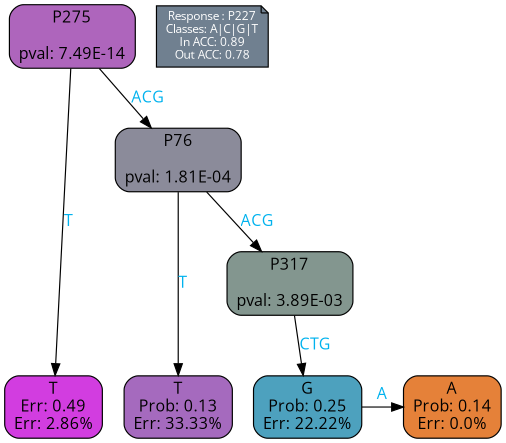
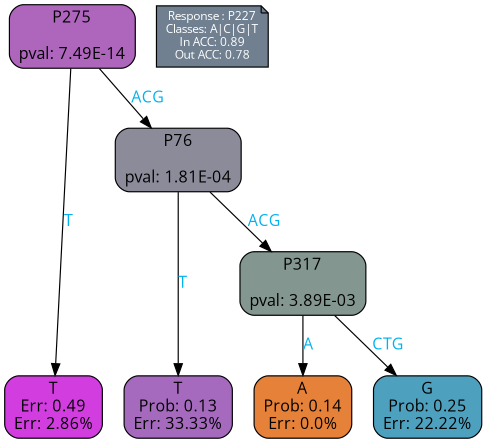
(377, 407) -> (303, 339)
